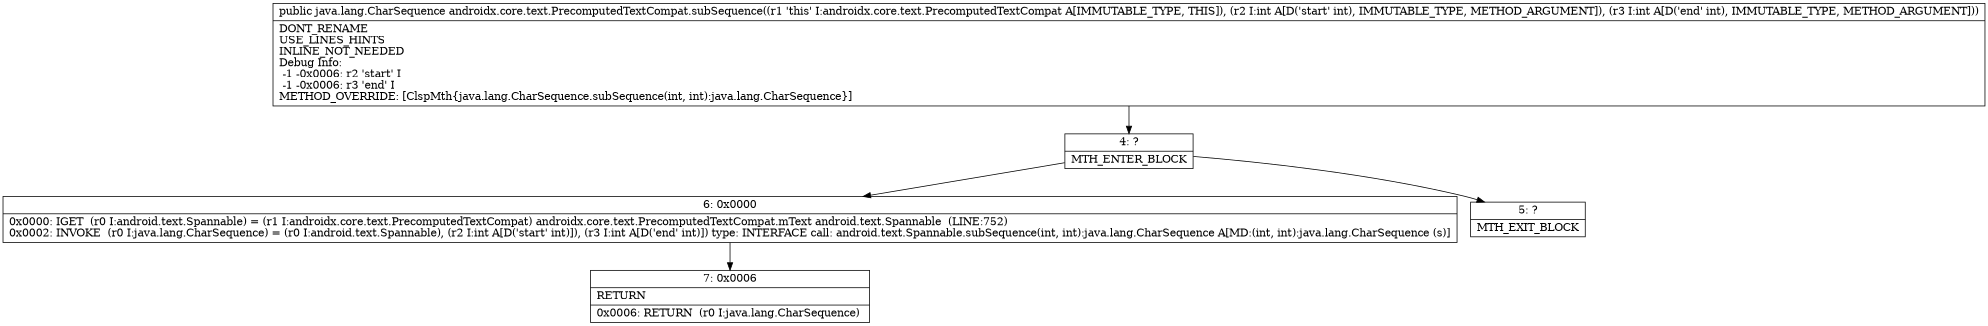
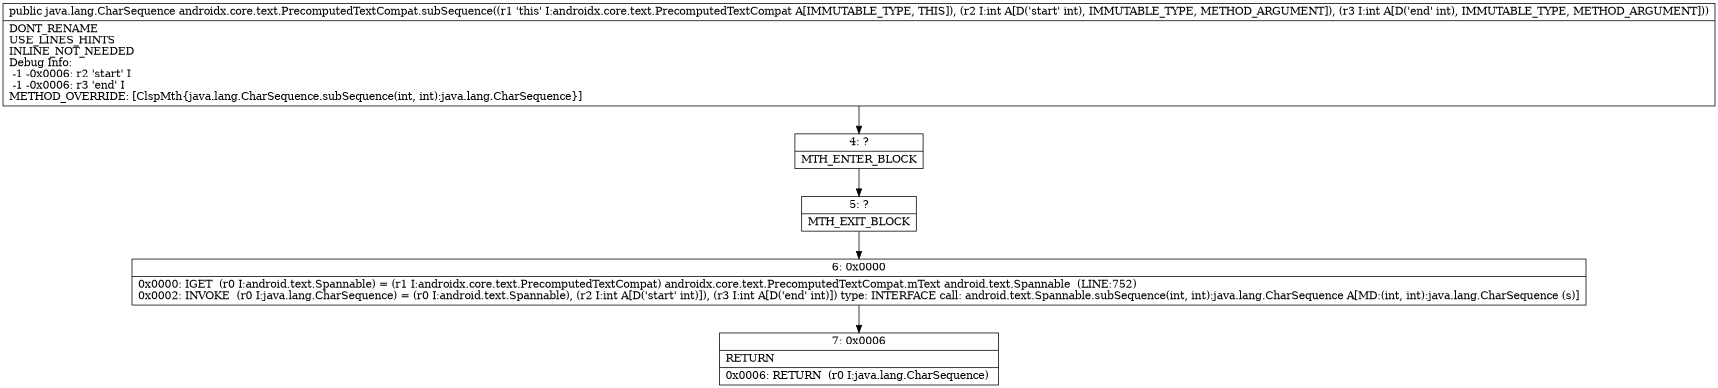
(968, 179) -> (859, 241)
